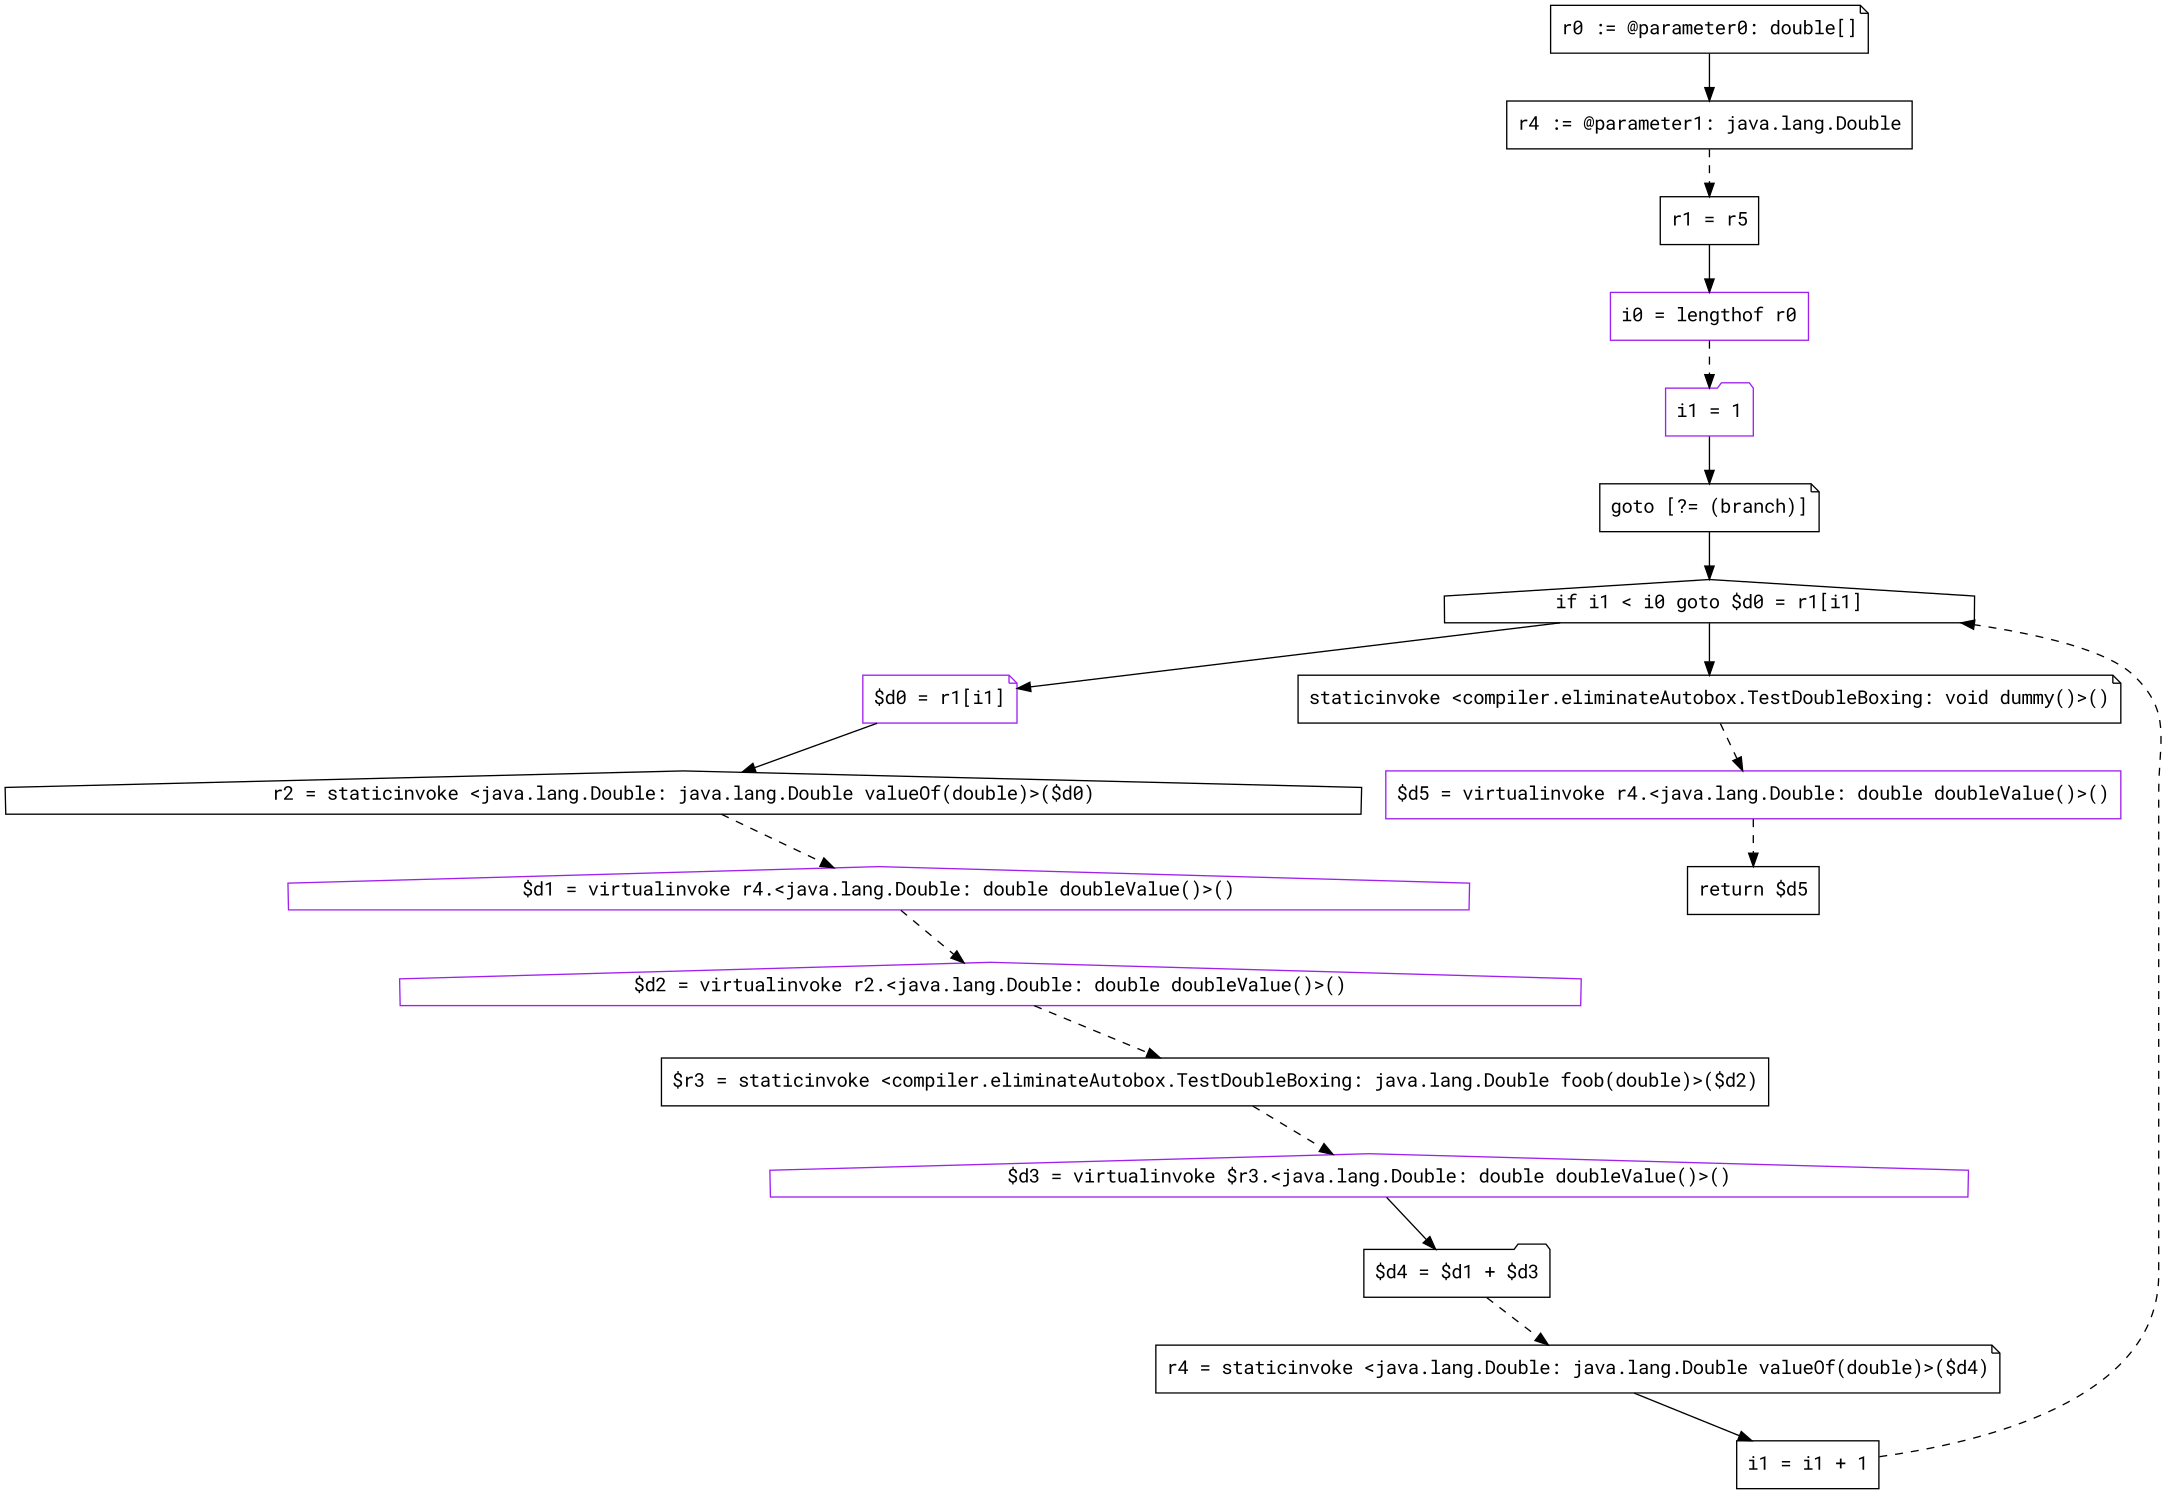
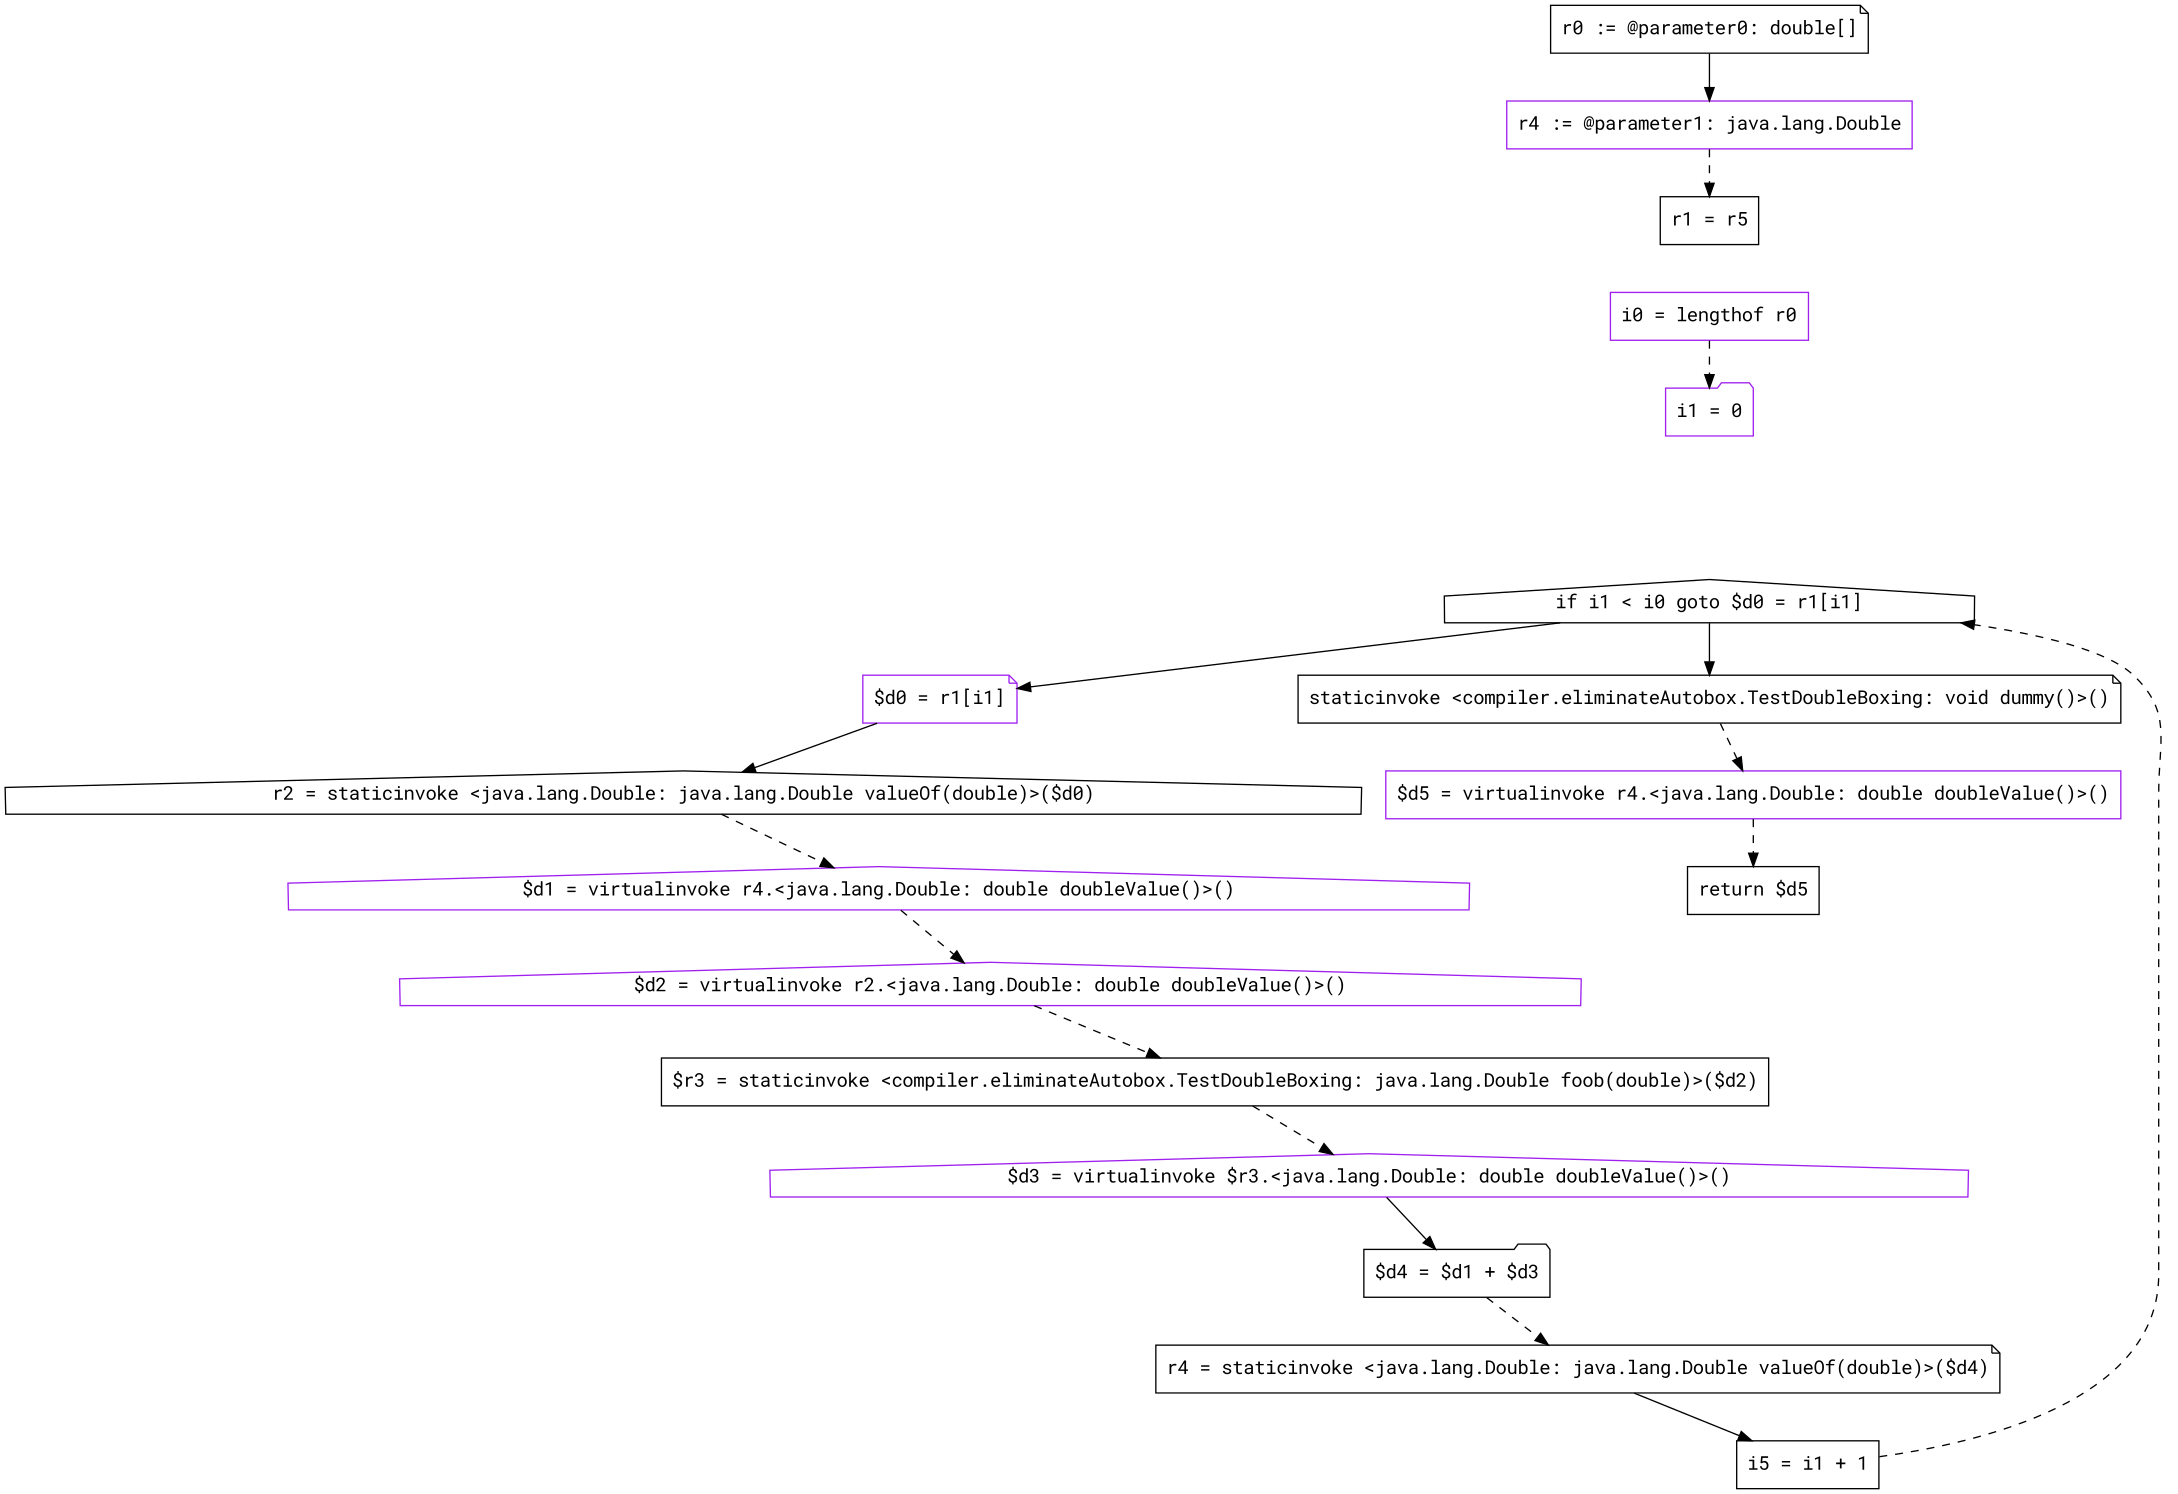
(1709, 125) -> (1709, 125)
(1709, 262) -> none
(1709, 412) -> (1709, 412)
(1709, 508) -> none
(1808, 1465) -> (1808, 1465)
